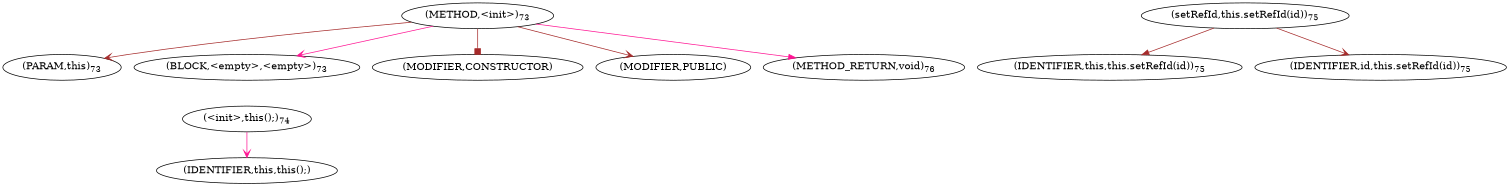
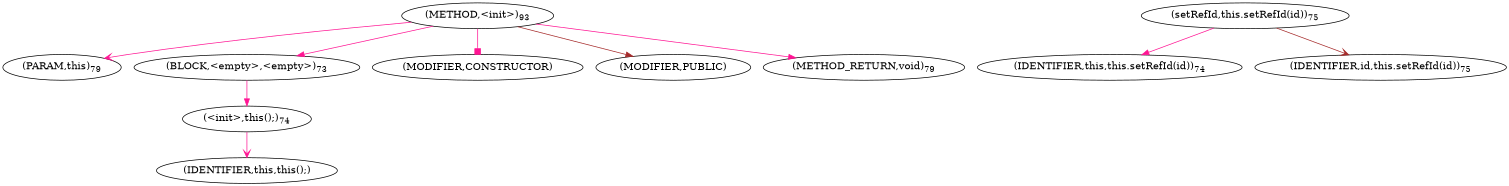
(525, 15) -> (525, 15)
(261, 37) -> (261, 37)
(478, 38) -> (478, 38)
(368, 40) -> (368, 40)
(1181, 40) -> (1181, 40)
(572, 41) -> (572, 41)
(96, 66) -> (96, 66)
(930, 66) -> (930, 66)
(1200, 66) -> (1200, 66)
none -> (247, 90)
